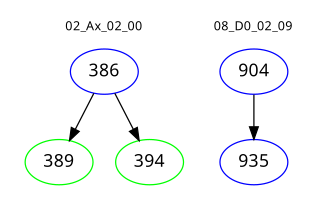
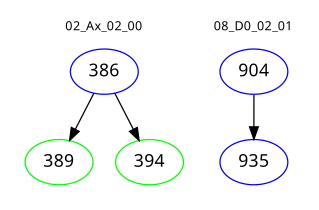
(254, 27) -> (254, 27)
